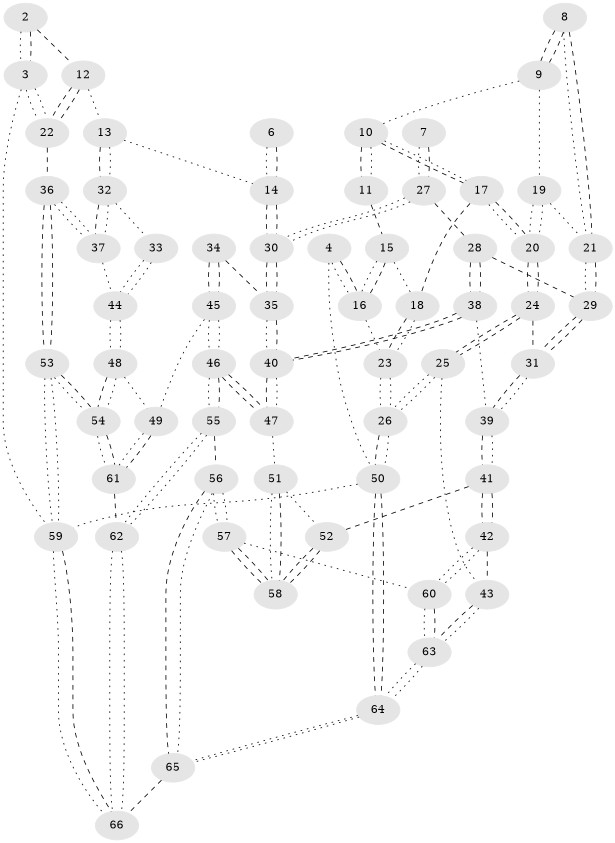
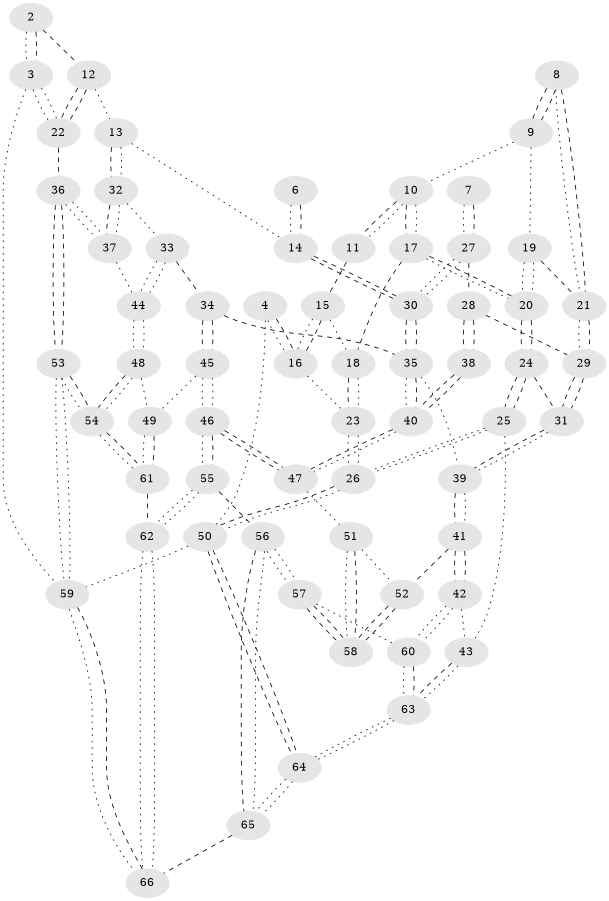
(565, 220) -> (557, 277)
none -> (188, 277)
(481, 364) -> (445, 419)
(487, 566) -> (463, 624)
